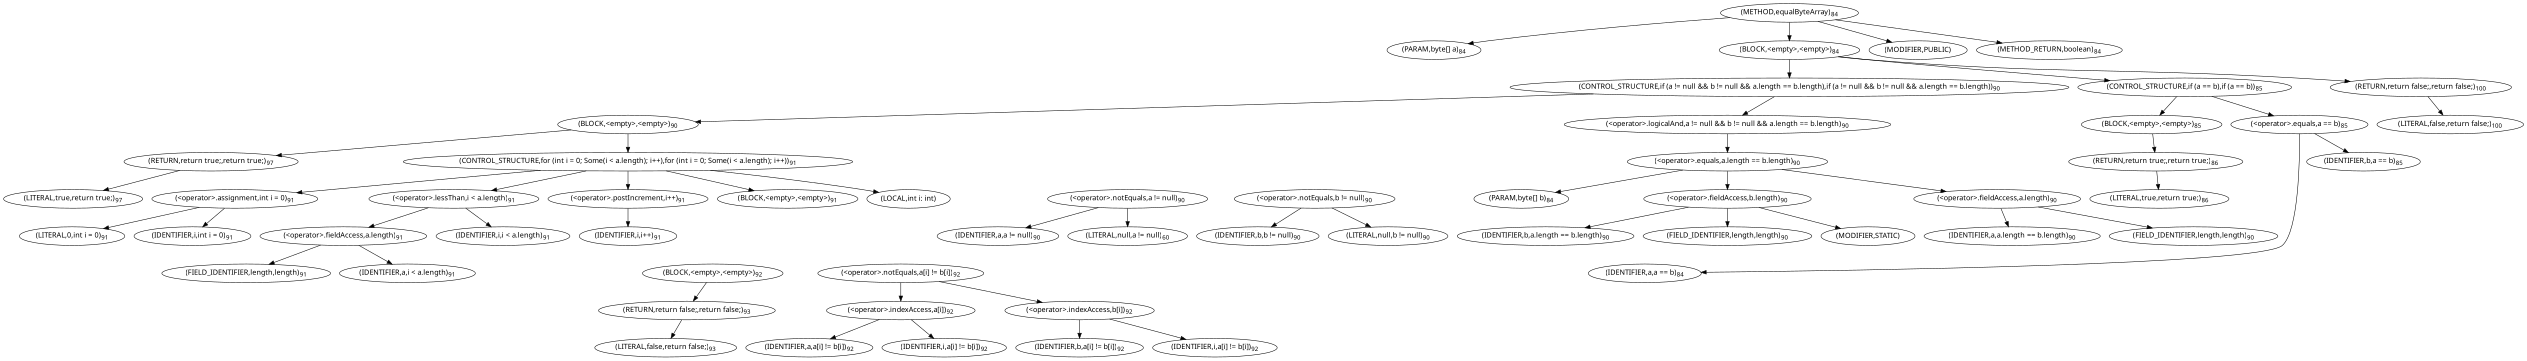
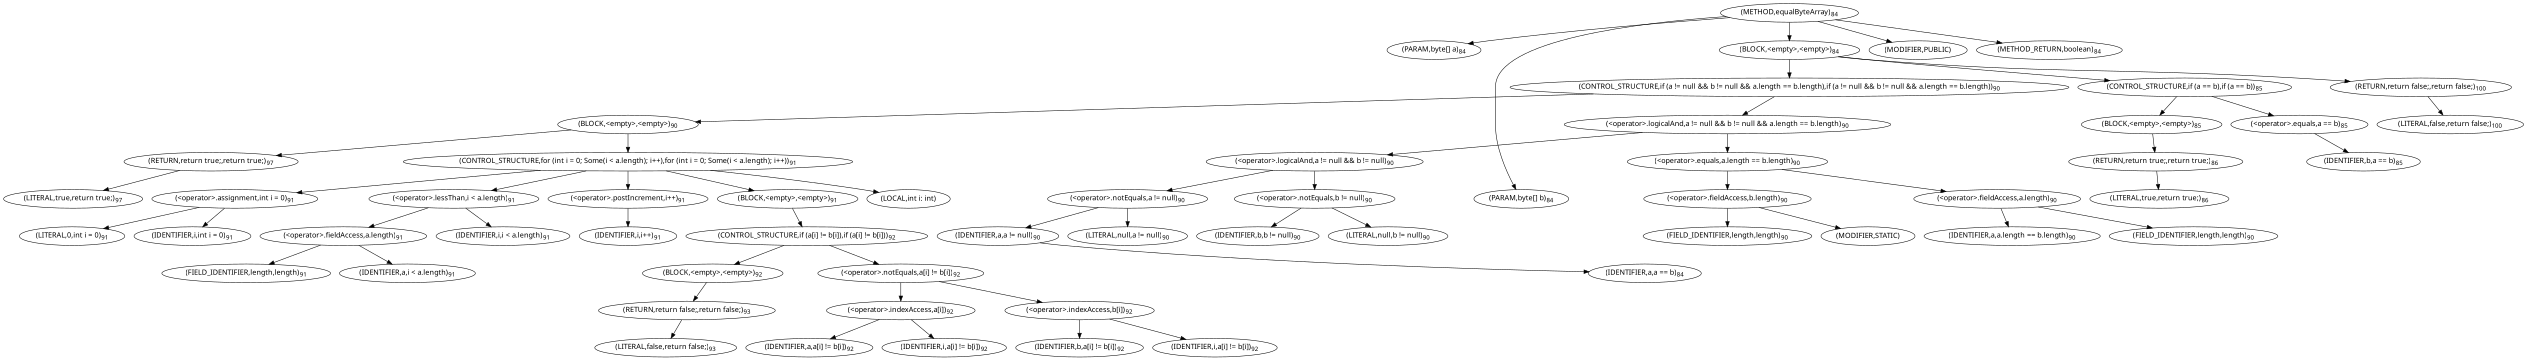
none -> (1315, 162)
(1622, 181) -> (1552, 44)
(1166, 235) -> (1166, 235)
none -> (807, 236)
(1546, 236) -> none
(2052, 265) -> (1312, 262)
